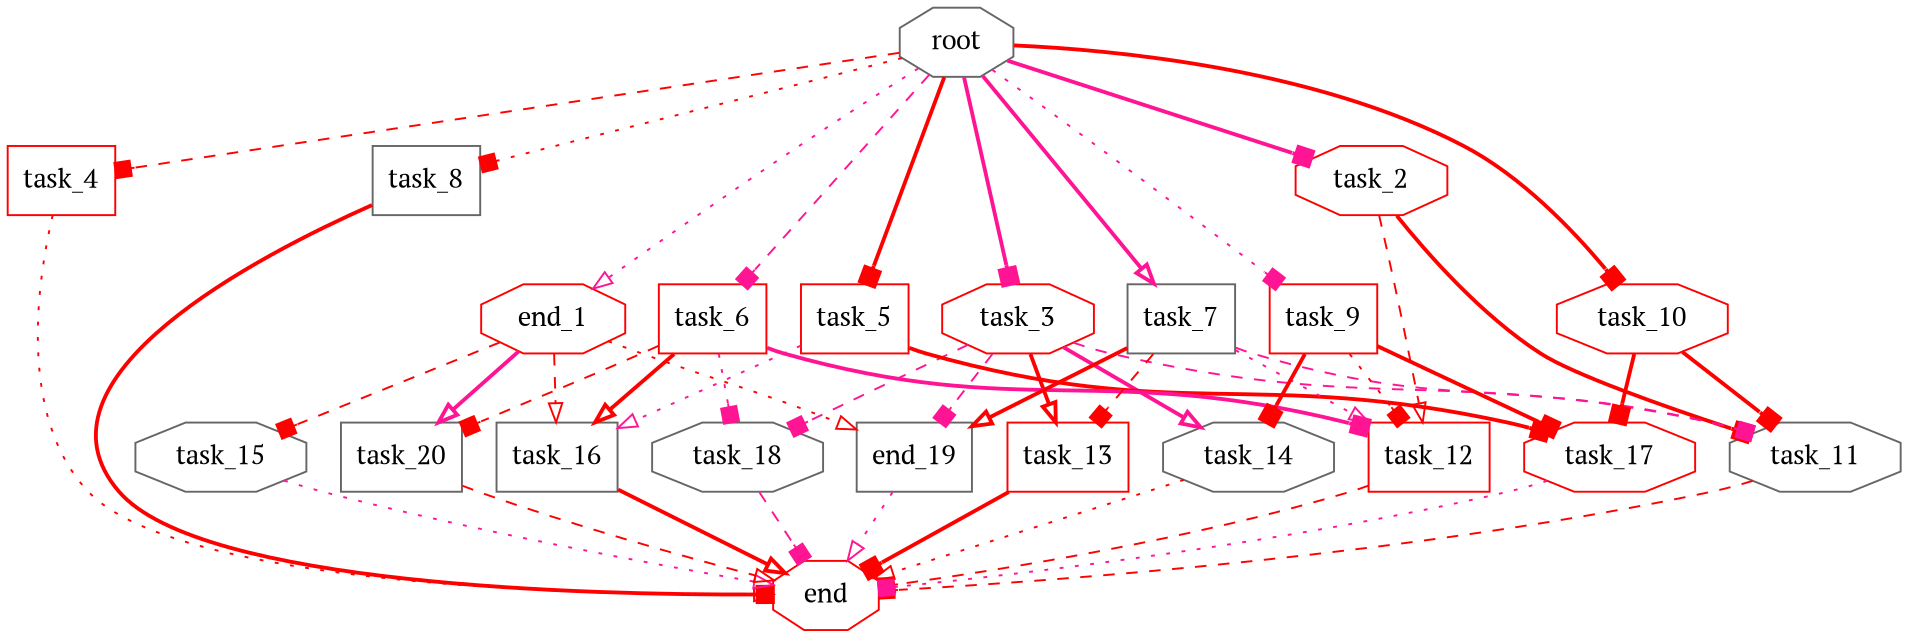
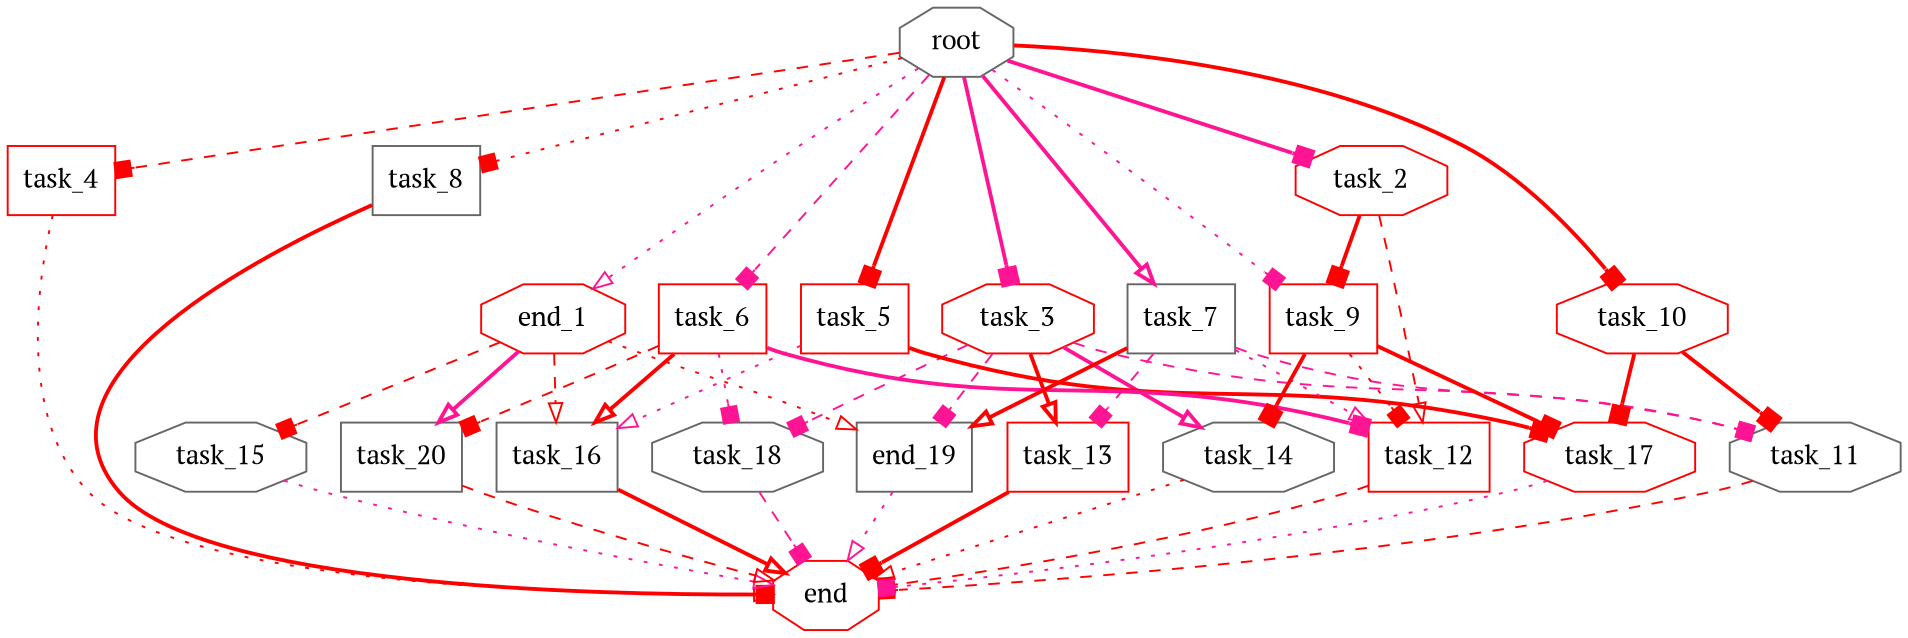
(1543, 355) -> (1351, 241)
(1135, 375) -> (1135, 375)
